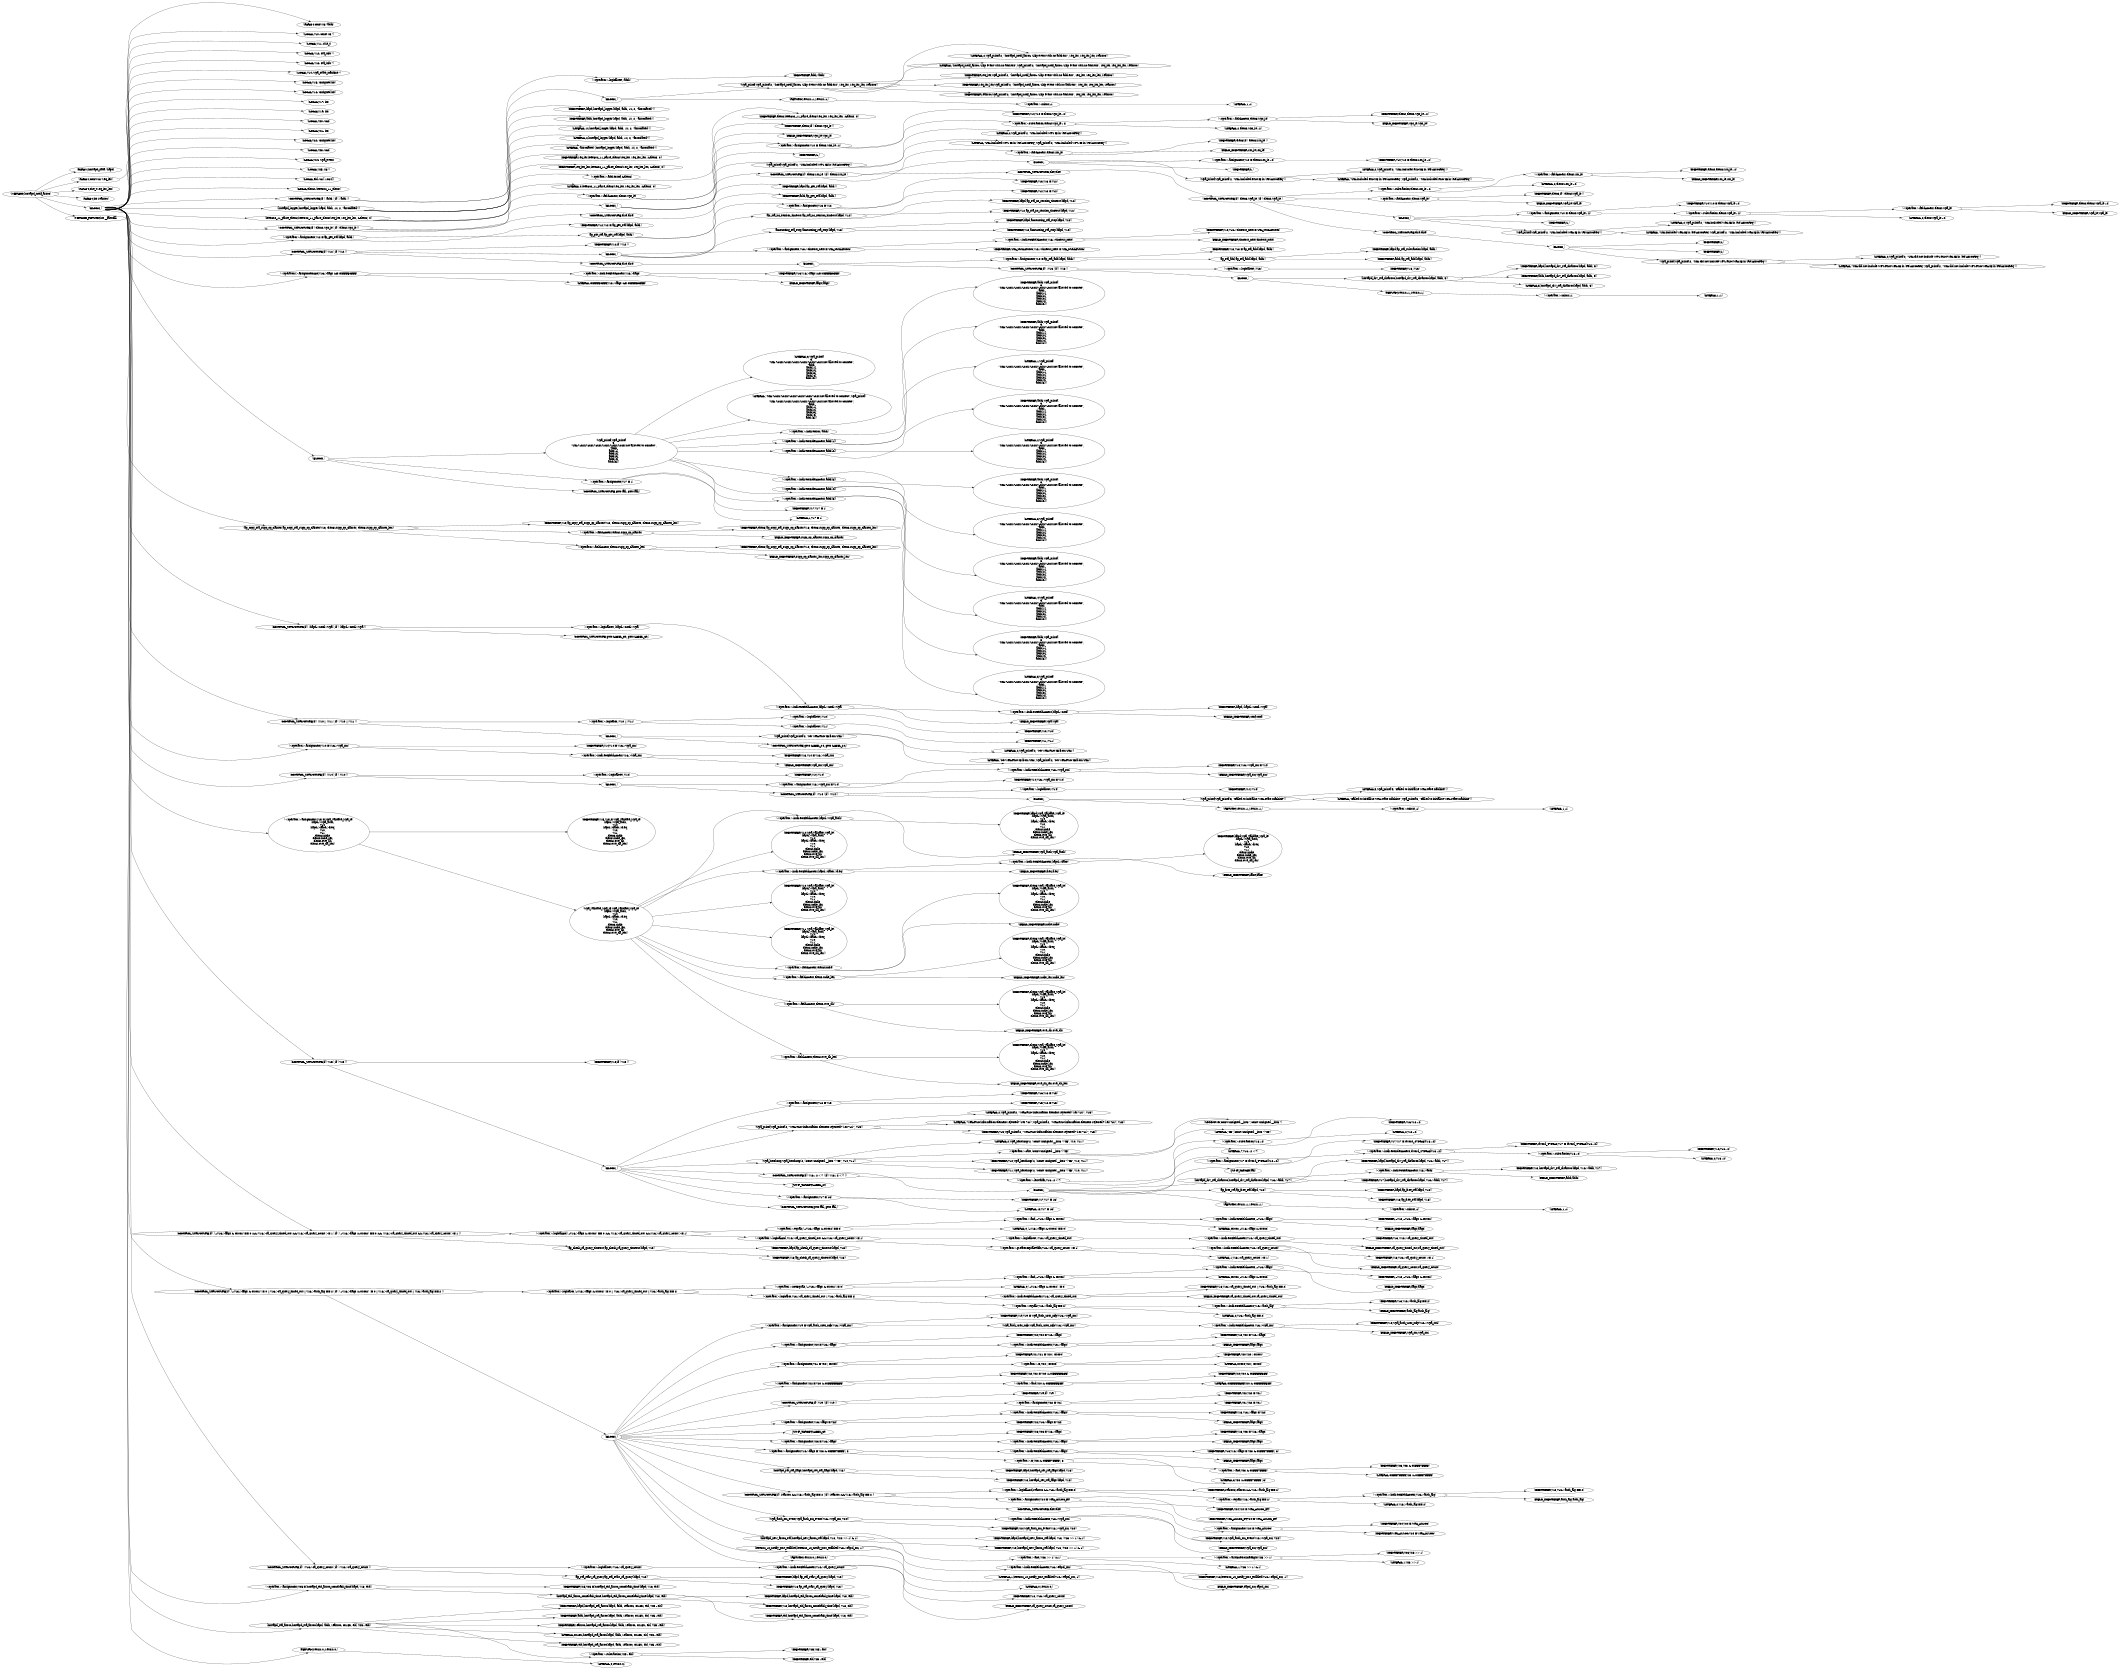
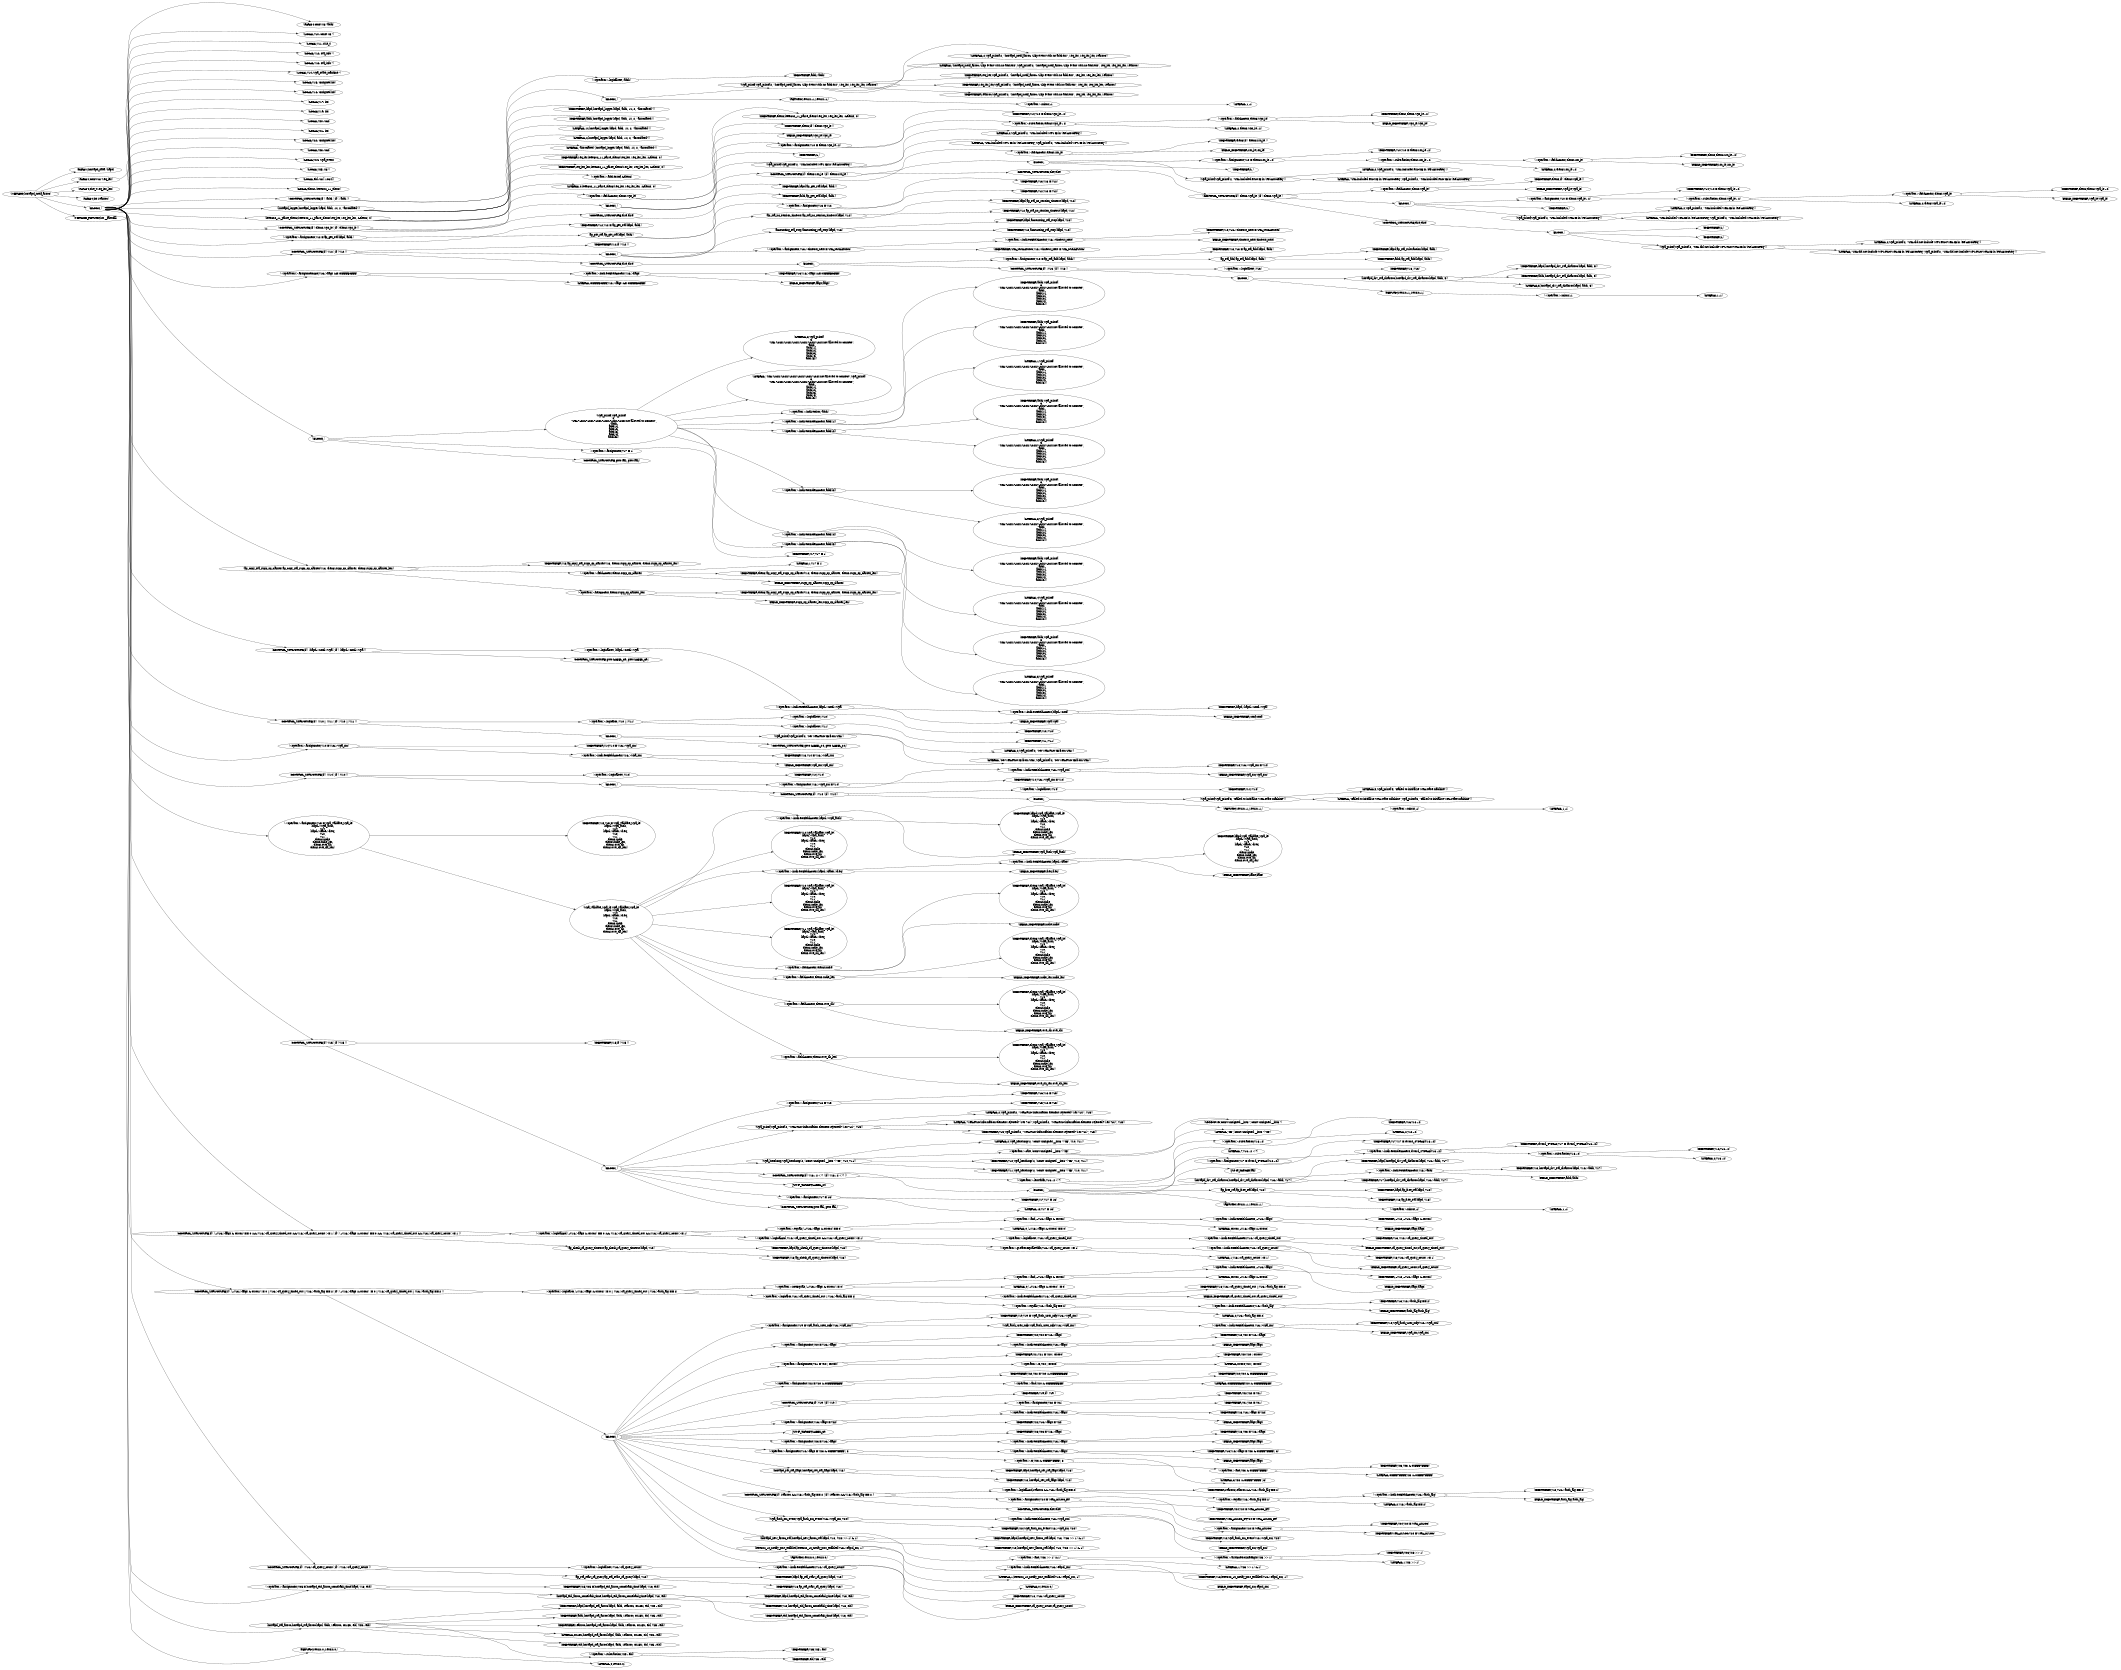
(1325, 194) -> (1326, 160)
(714, 505) -> (718, 568)
